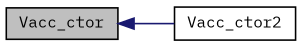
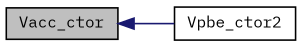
(235, 24) -> (235, 24)
